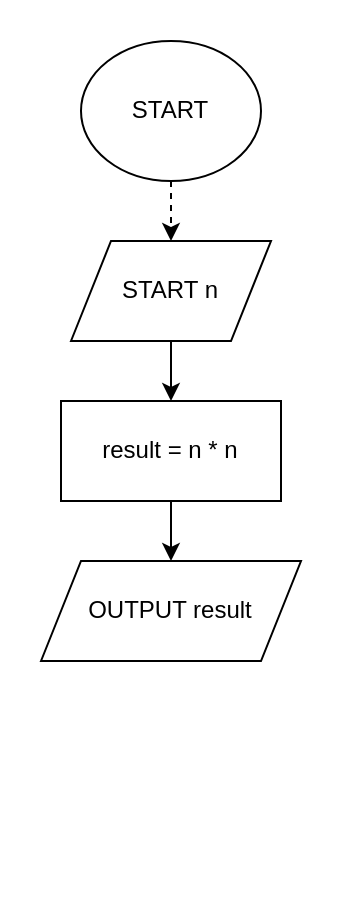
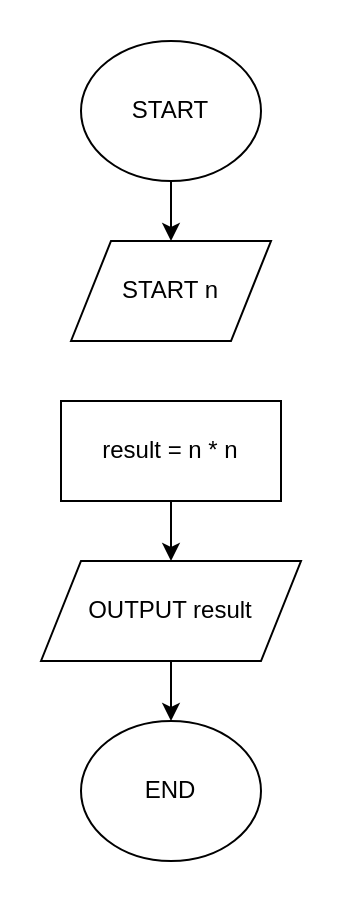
(171, 206) -> (171, 206)
(171, 364) -> none
none -> (171, 684)
none -> (171, 791)
